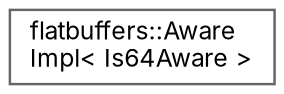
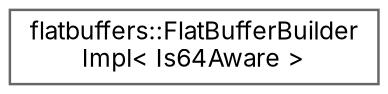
(142, 47) -> (194, 47)
